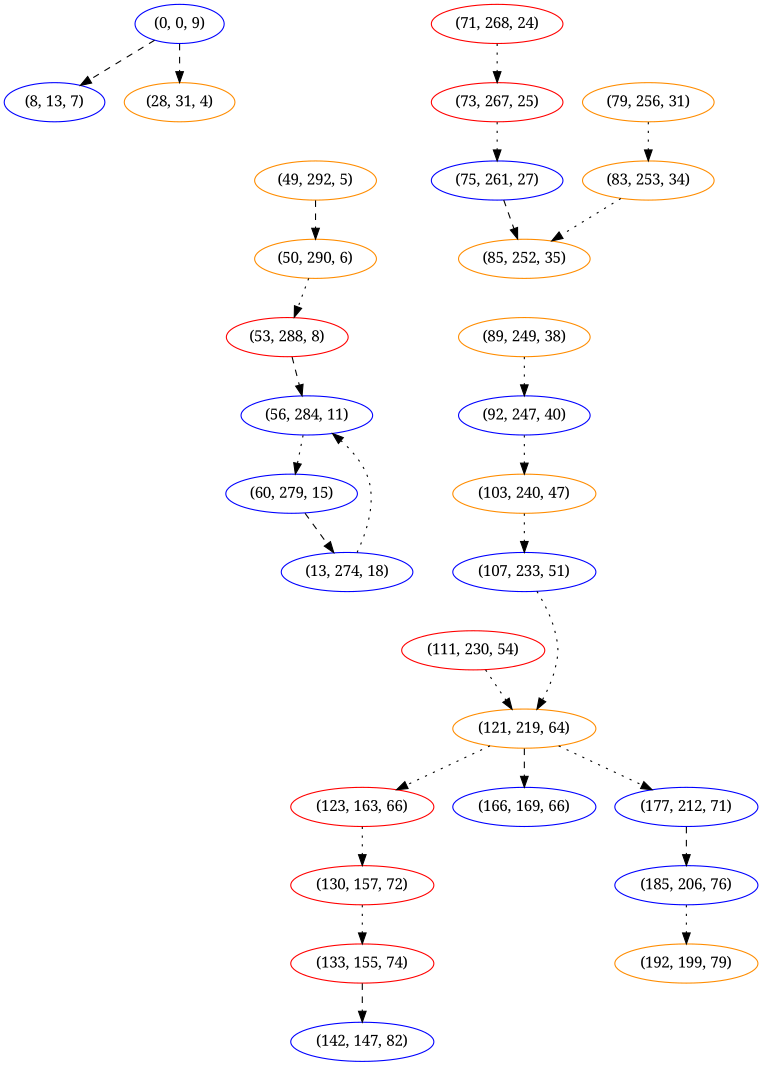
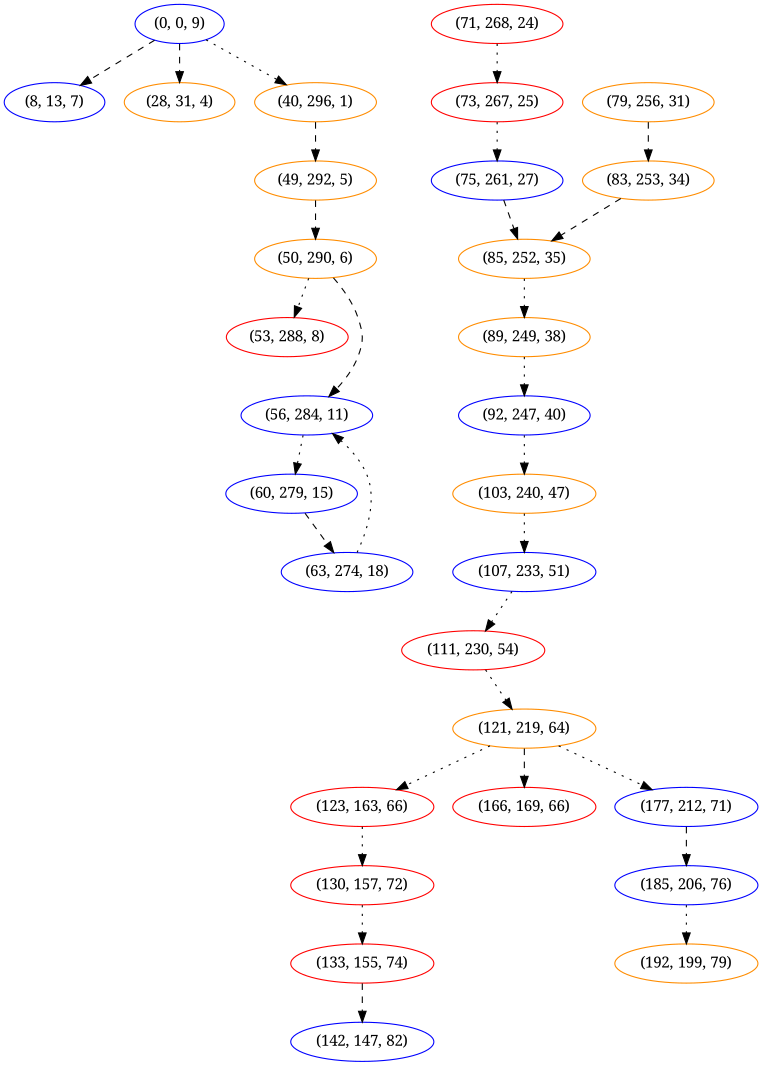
none -> (316, 102)
(648, 136) -> (648, 136)
(591, 217) -> (591, 217)
none -> (524, 293)
(296, 371) -> (362, 333)
(347, 572) -> (347, 572)
(558, 645) -> (502, 607)
(524, 807) -> (524, 807)
